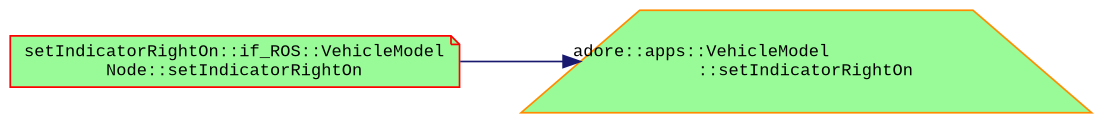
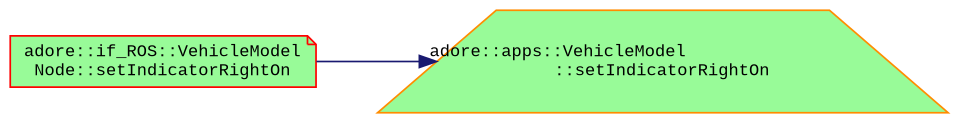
(235, 62) -> (163, 62)
